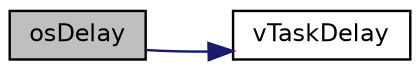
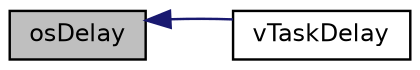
(177, 51) -> (202, 19)
